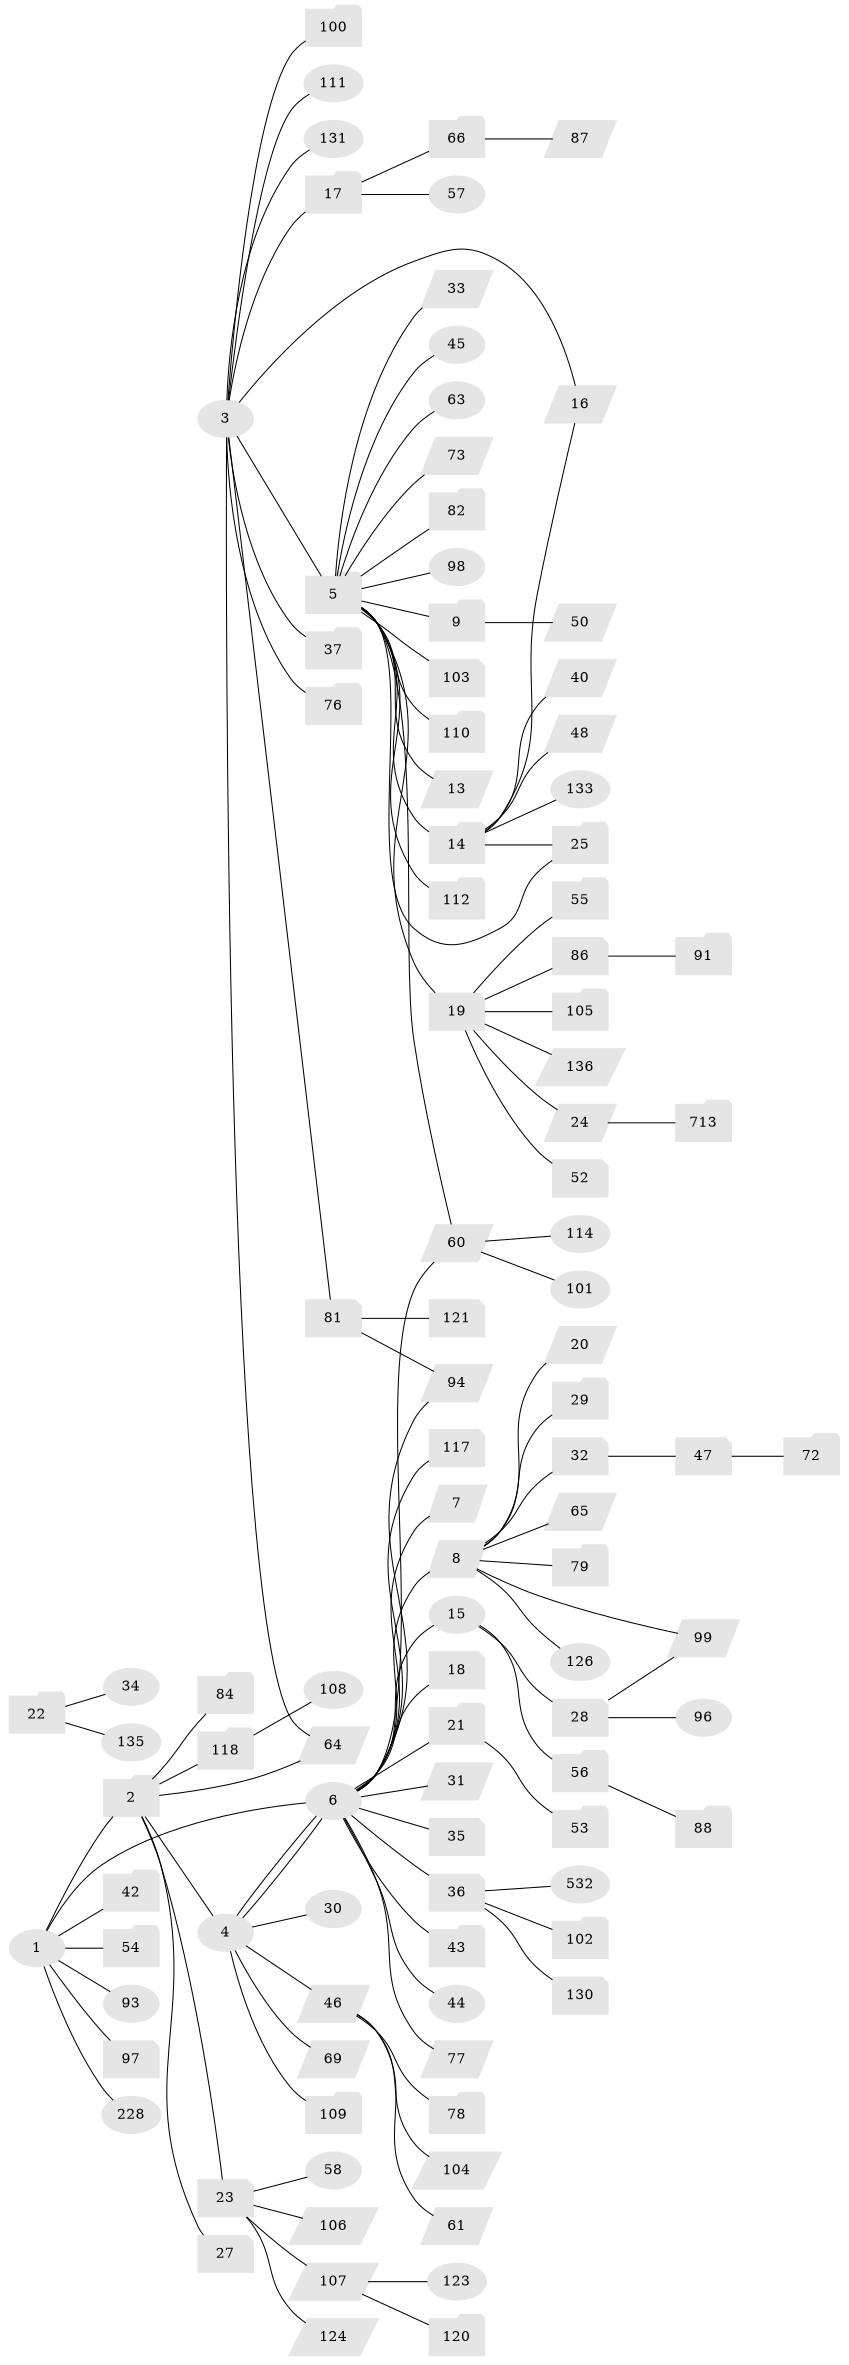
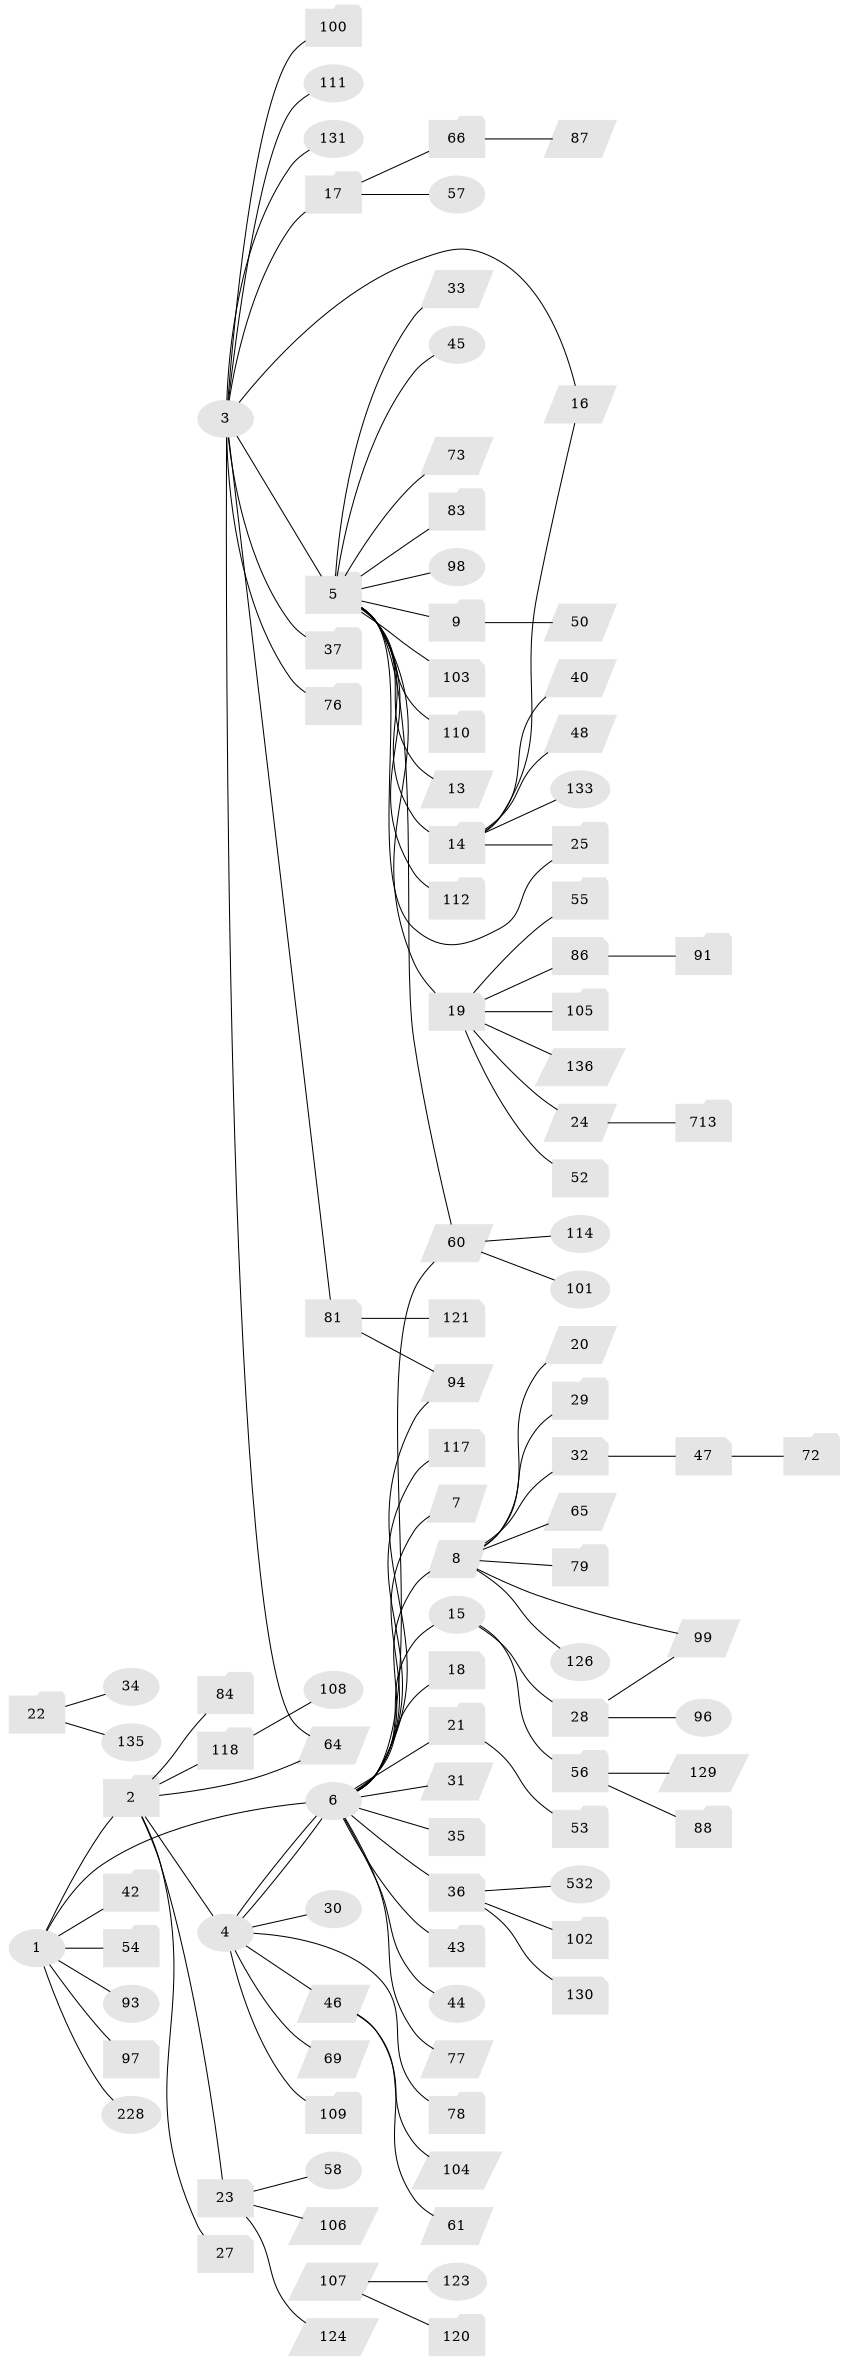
(457, 400) -> none
(457, 511) -> (457, 511)
none -> (704, 1773)
(400, 2069) -> (379, 1979)
(276, 2242) -> none
